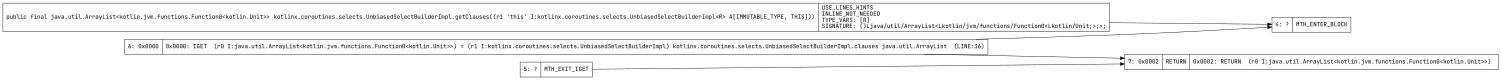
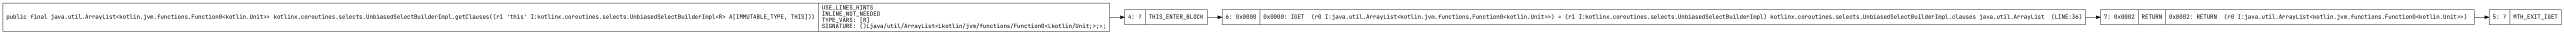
(1322, 25) -> (1176, 17)
(1122, 35) -> (1213, 17)
(856, 67) -> (2480, 17)
